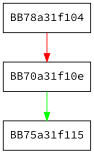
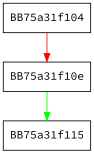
(47, 18) -> (47, 18)
(47, 77) -> (47, 77)
